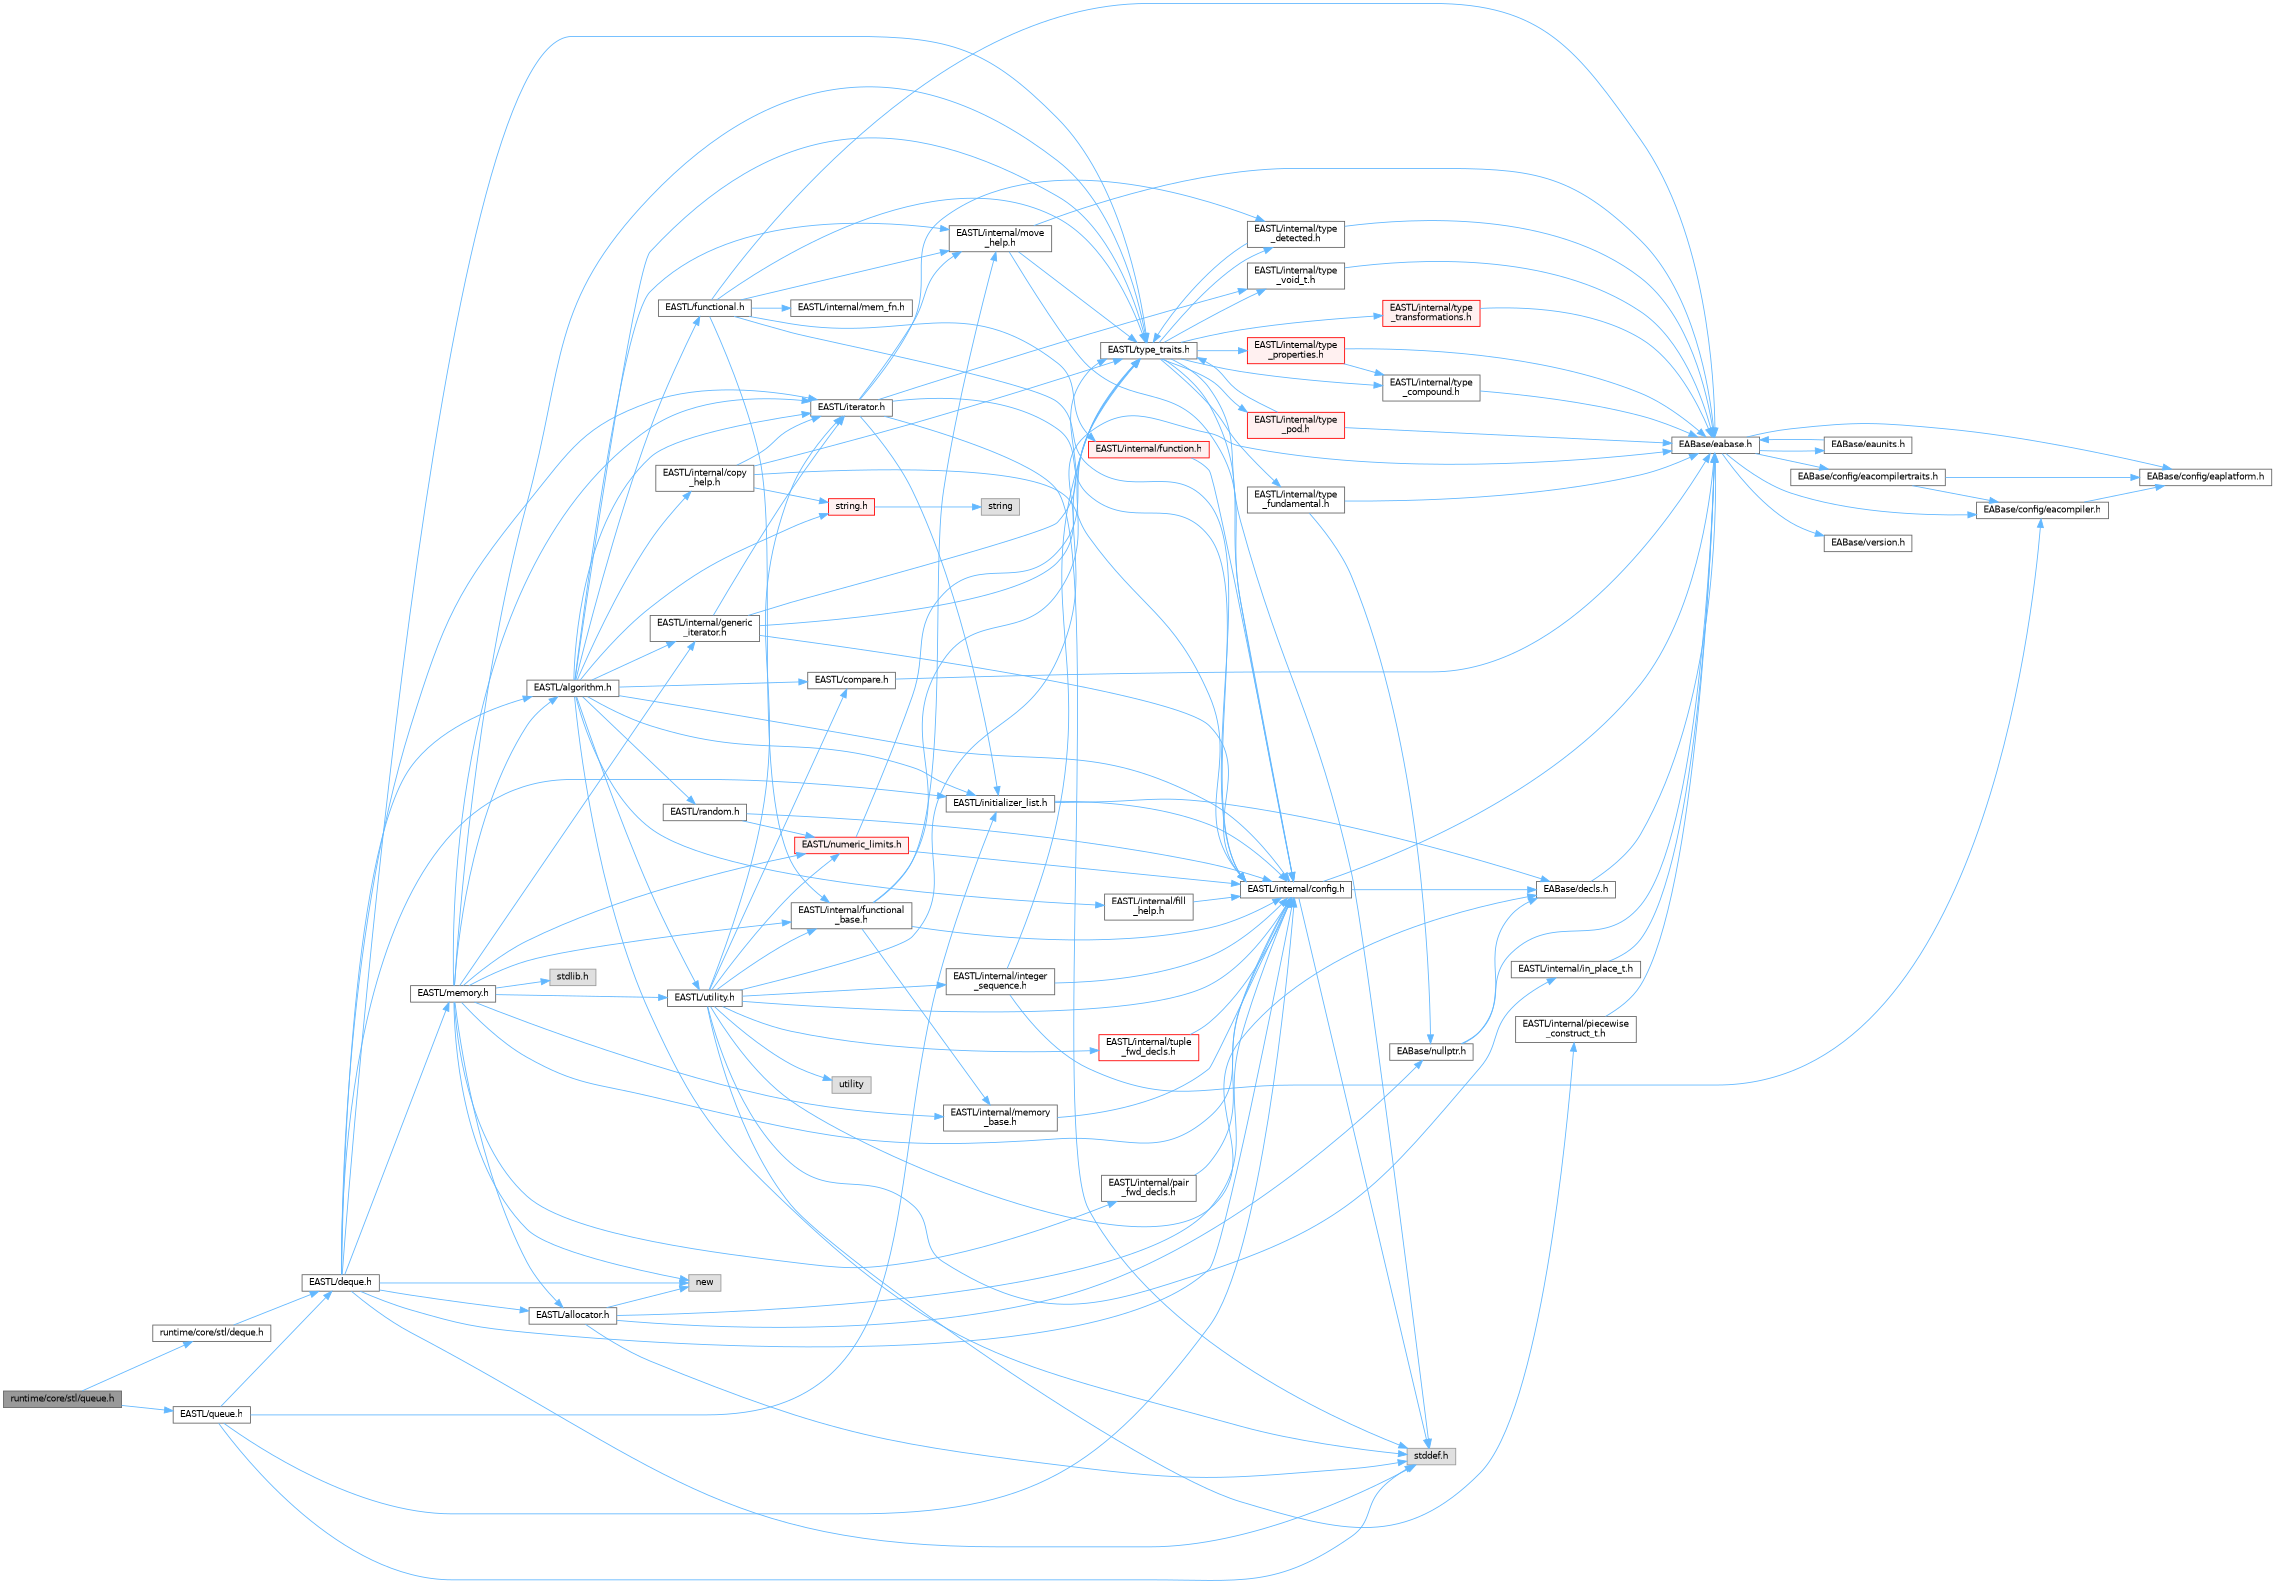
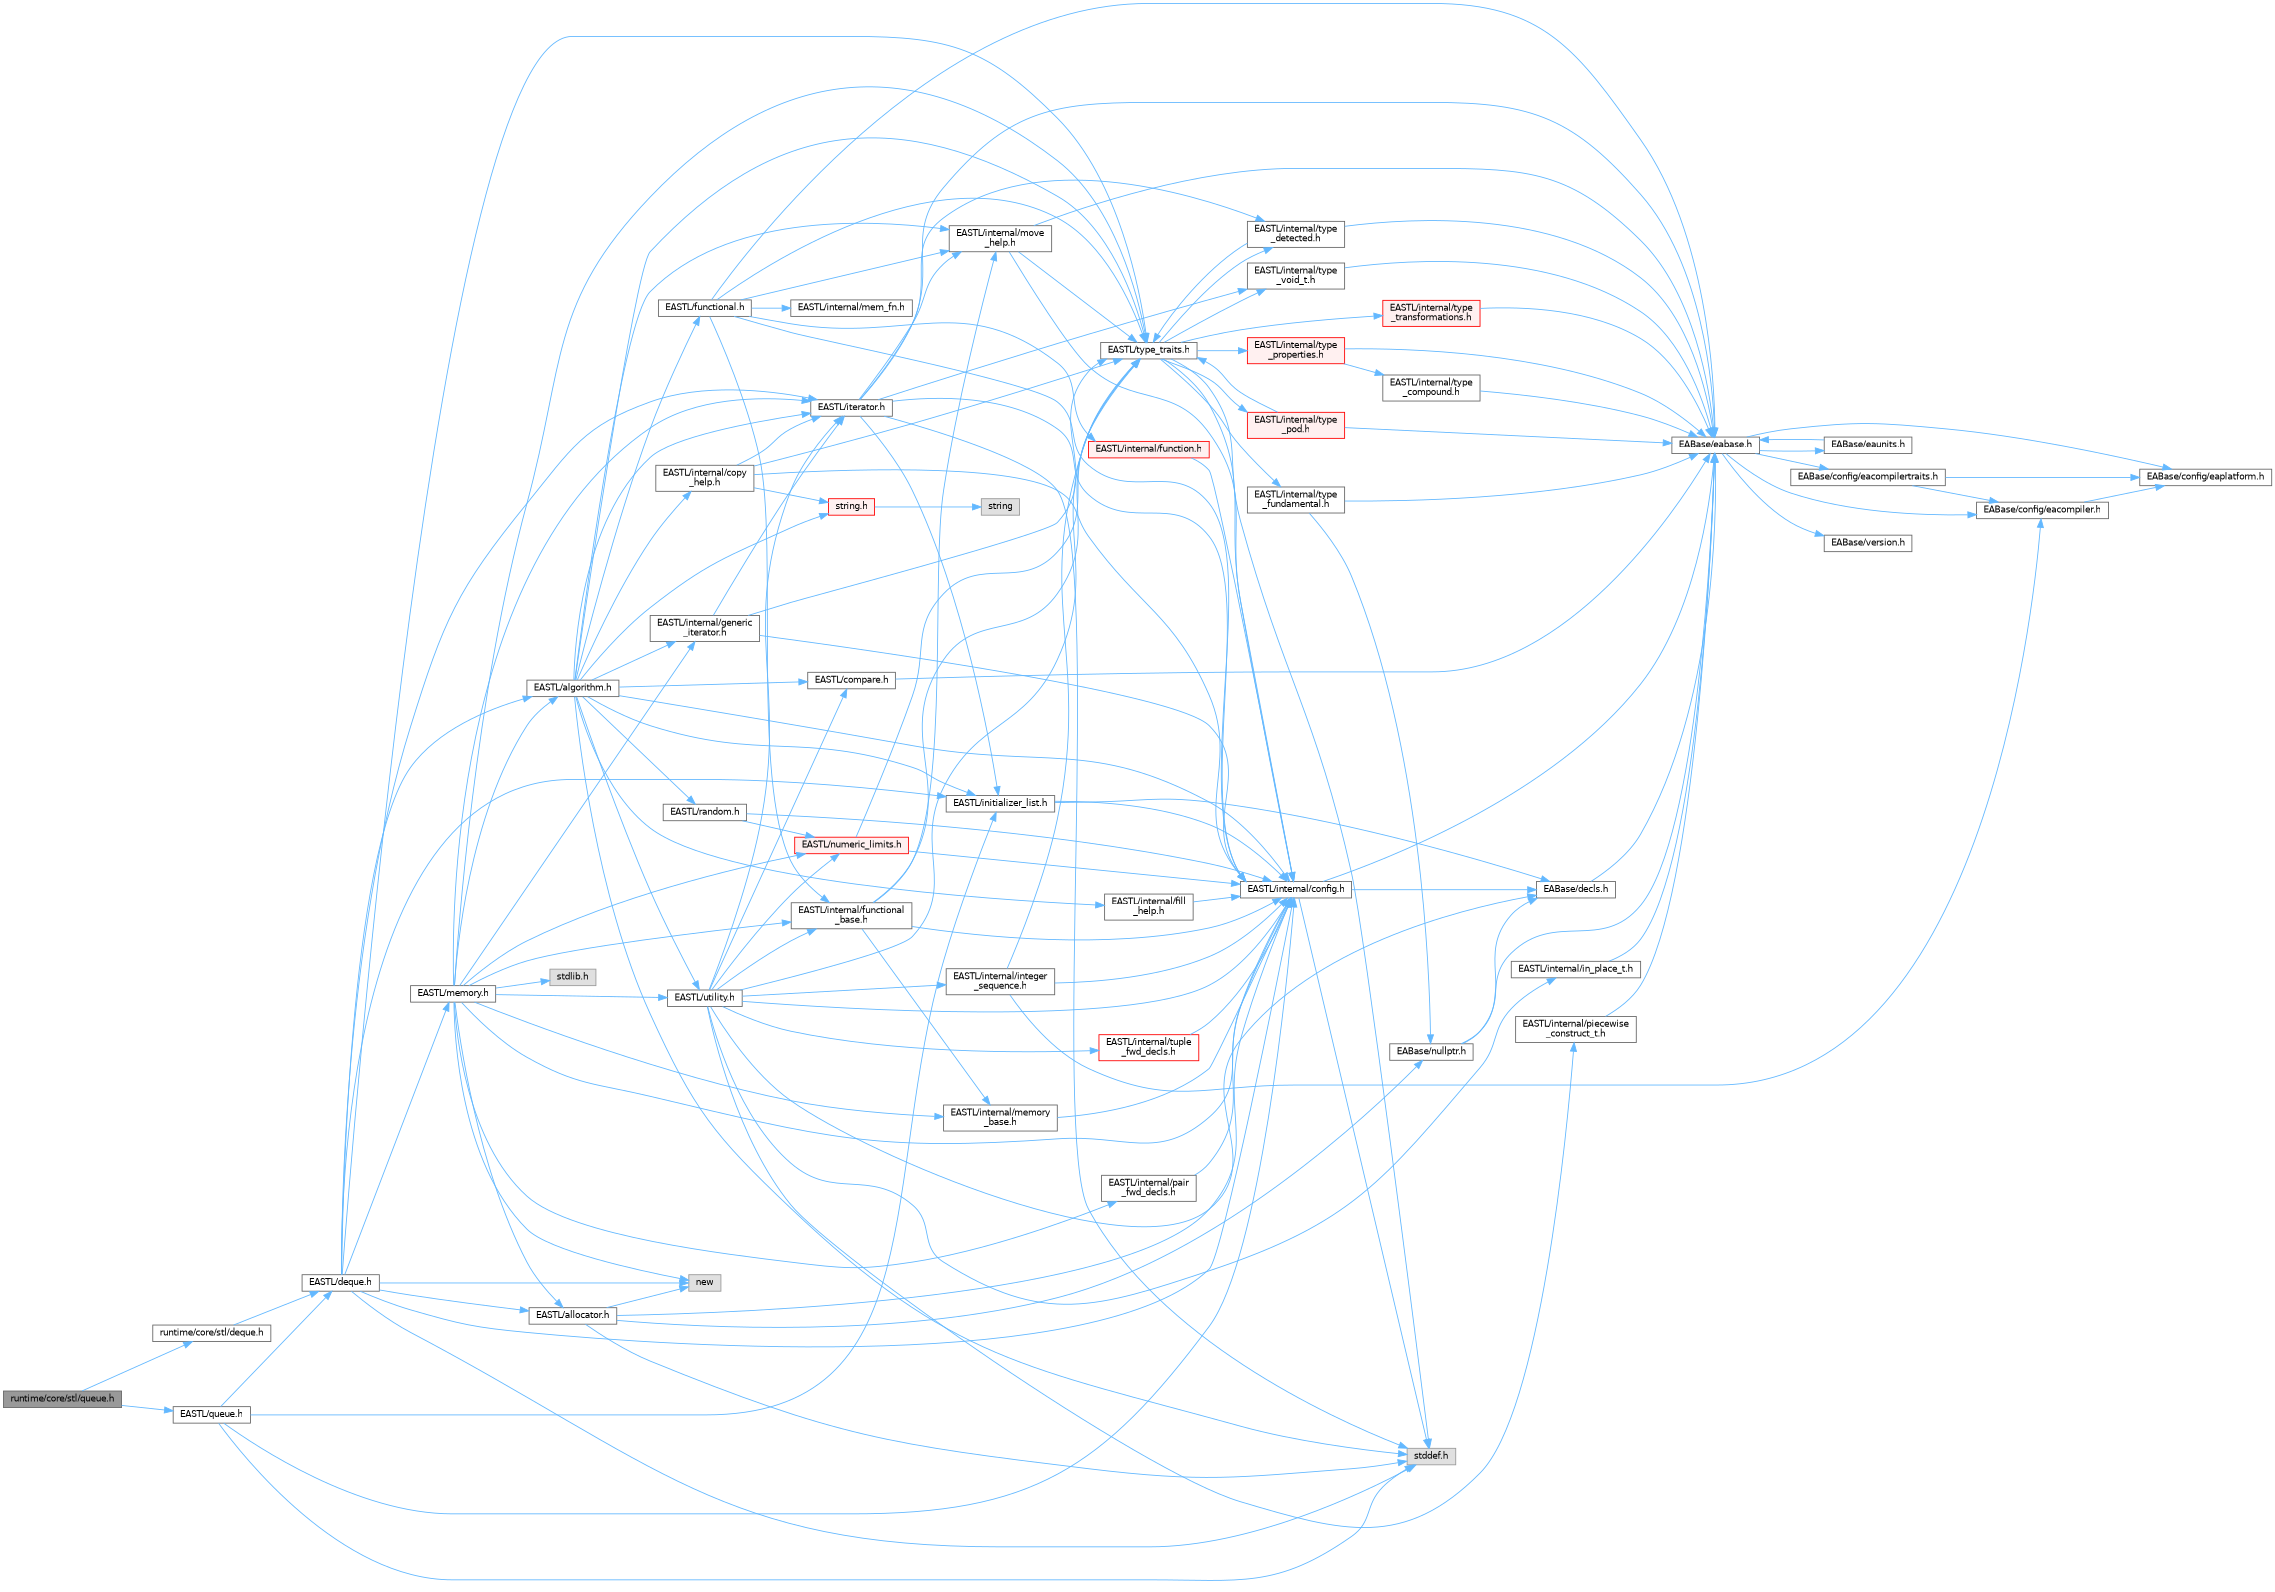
(1277, 376) -> none
(1153, 418) -> (1300, 102)
(852, 1085) -> none
